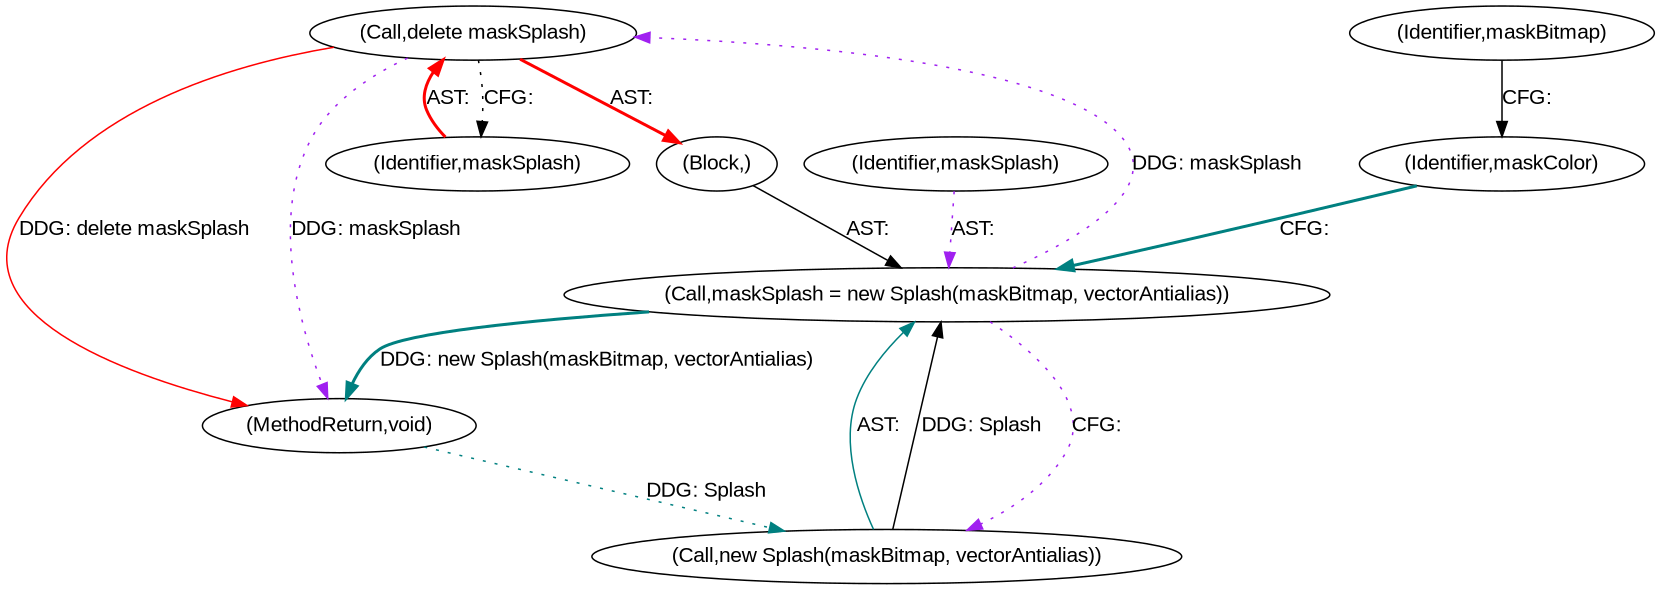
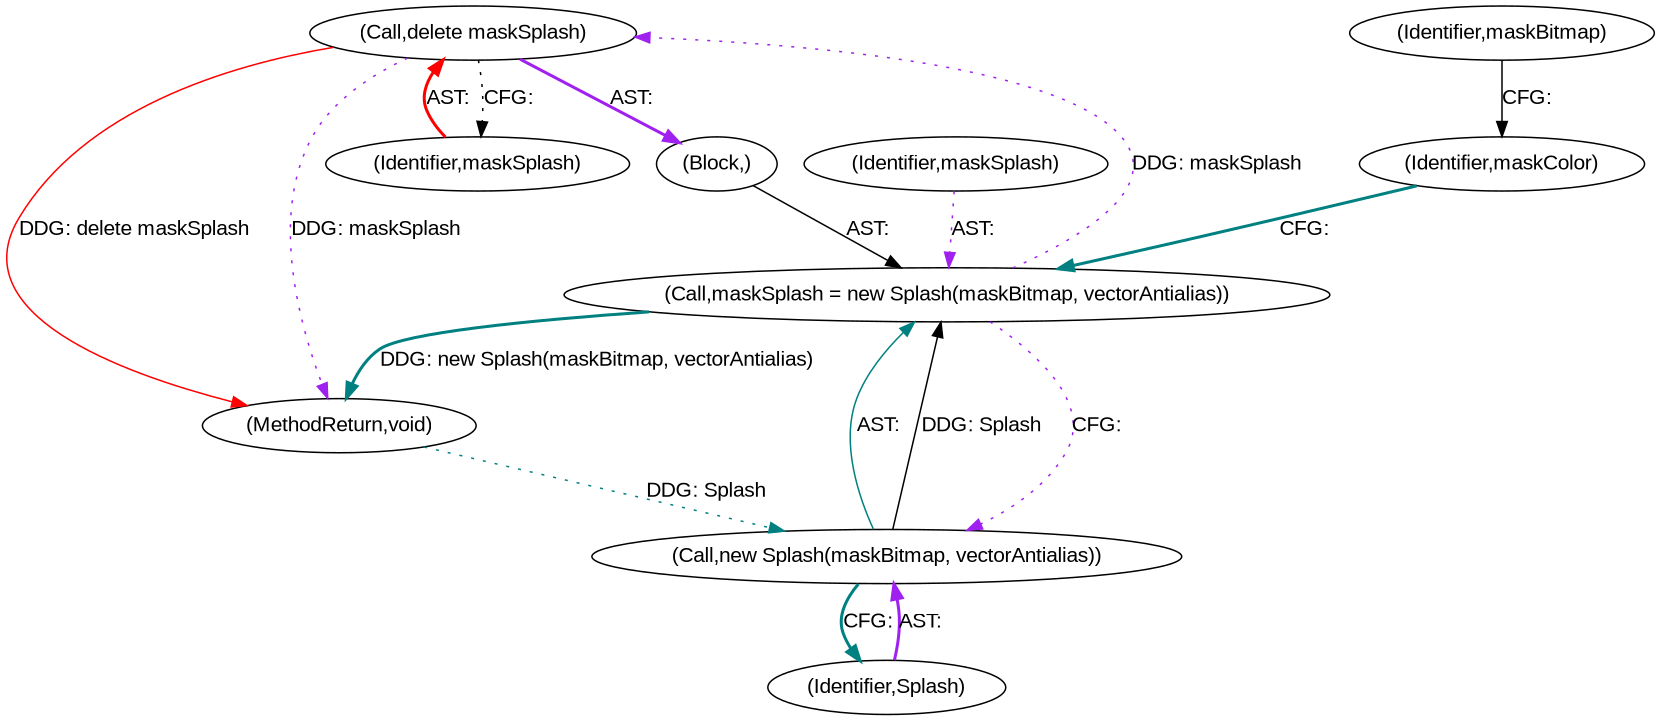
(593, 97) -> (593, 97)
none -> (887, 687)
